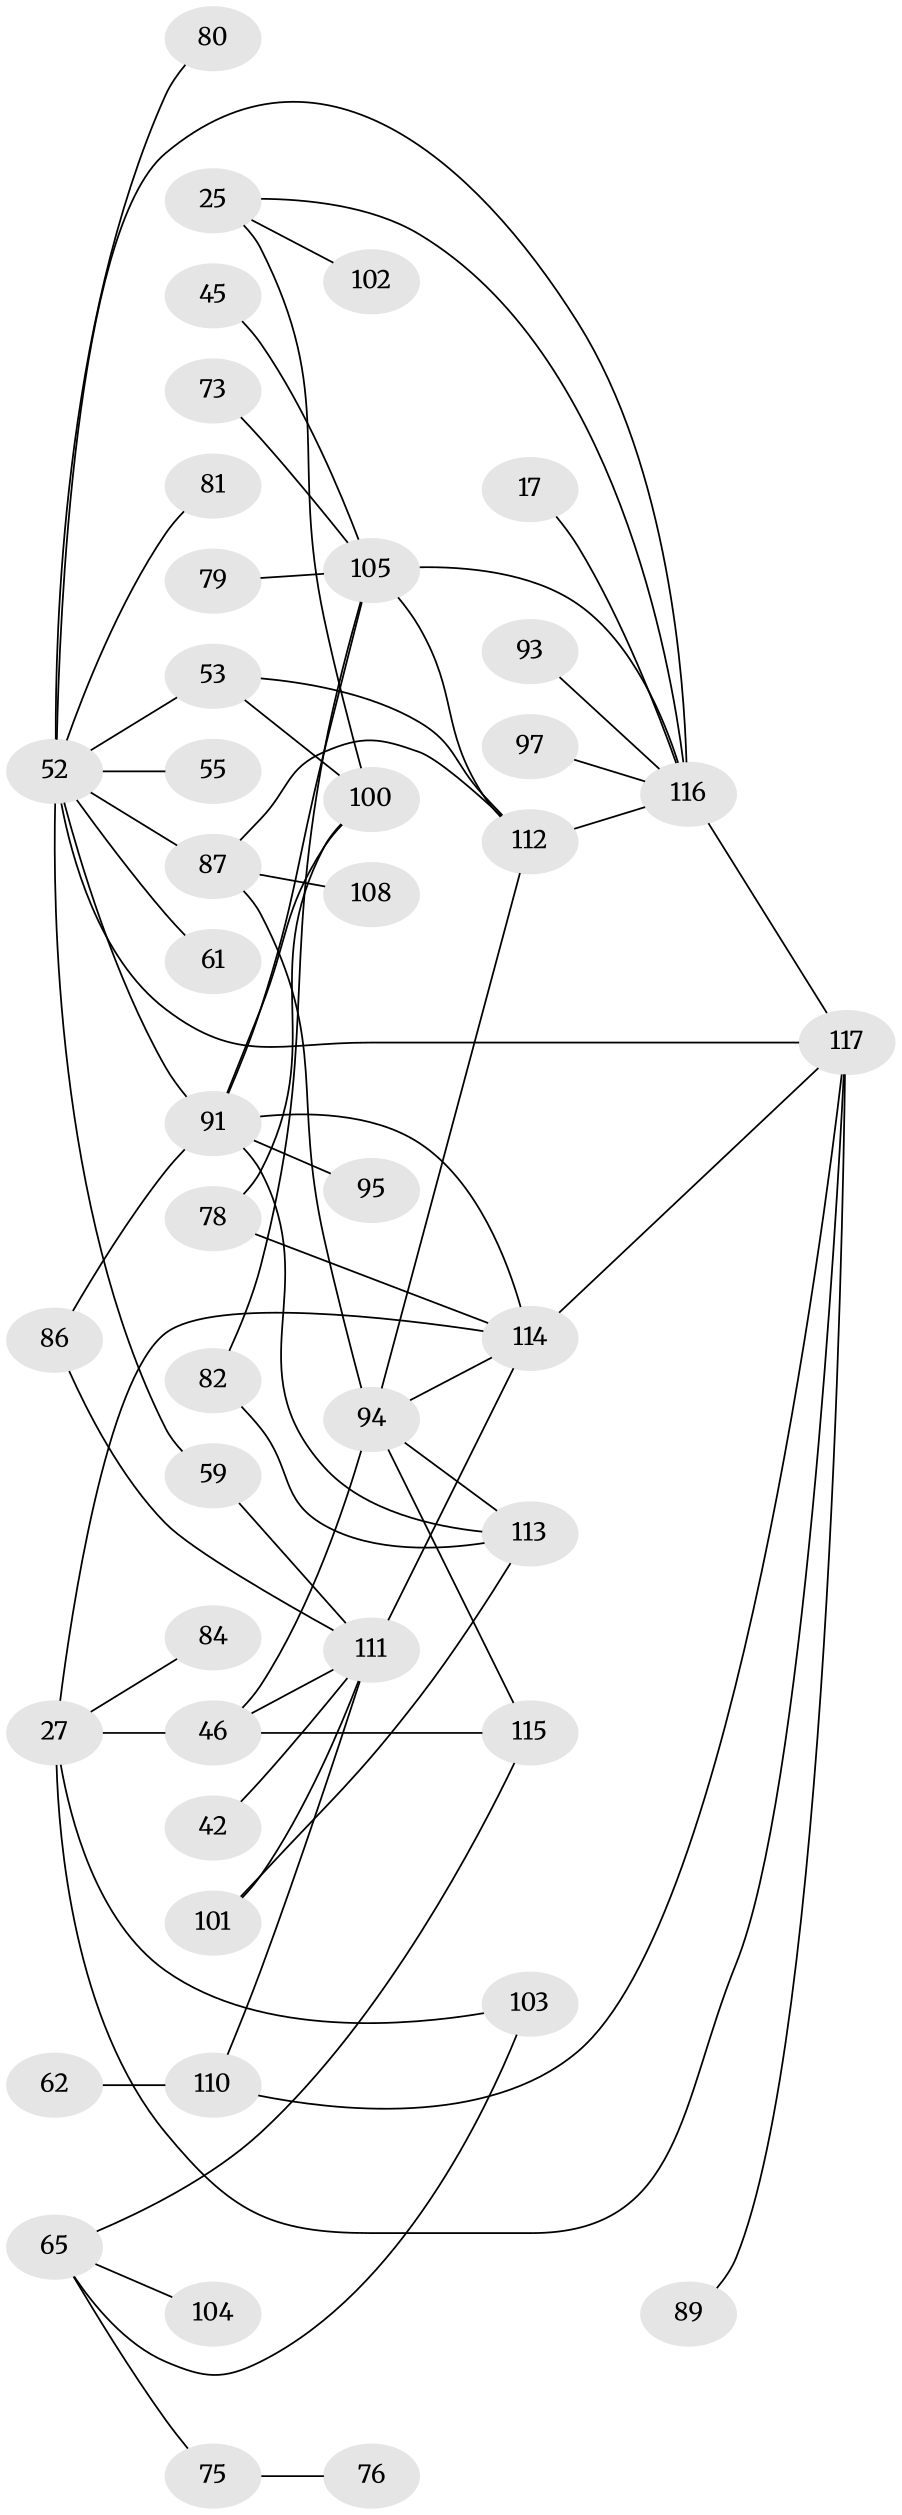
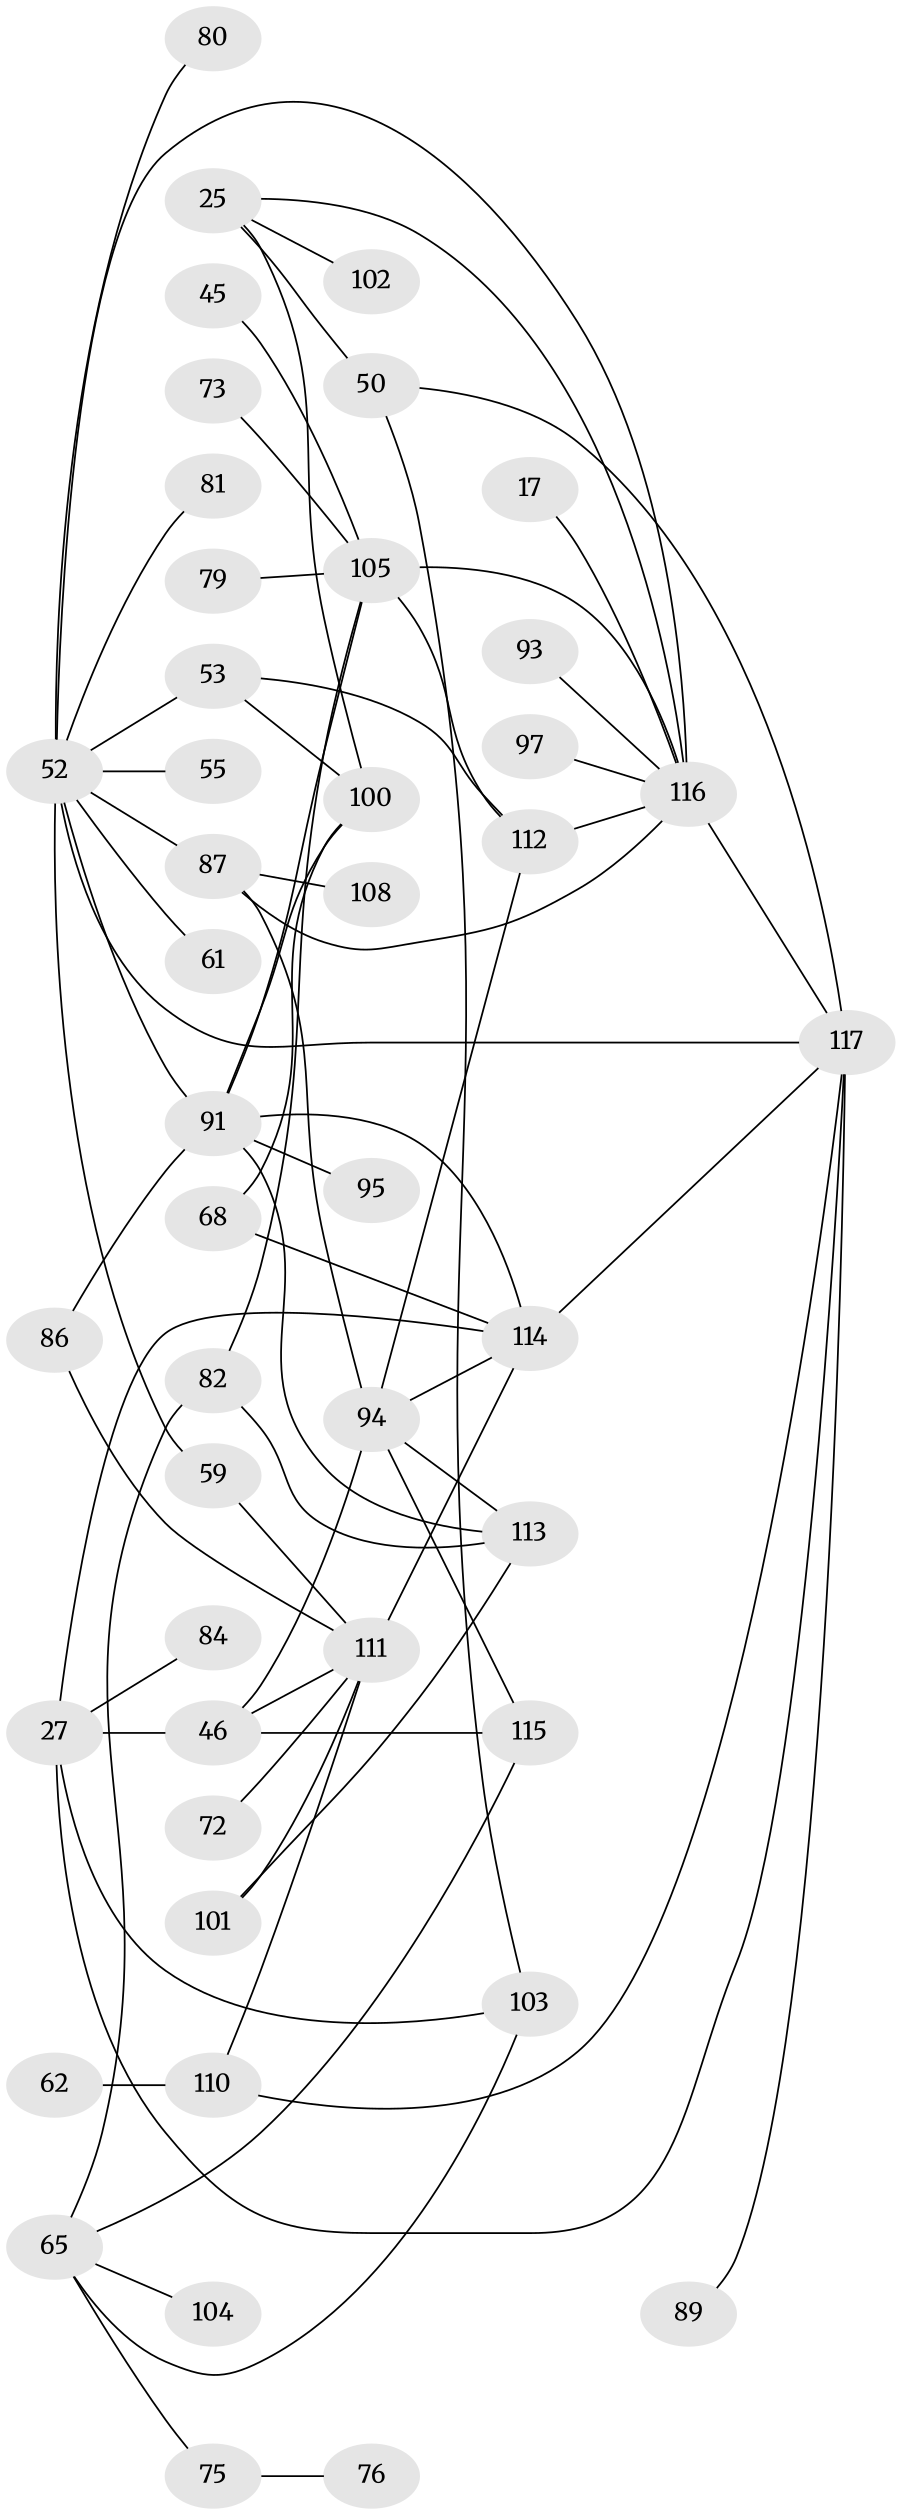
none -> (372, 386)
(370, 740) -> (449, 937)
(213, 1219) -> (213, 1219)
none -> (116, 1808)
(213, 1828) -> (213, 1828)
